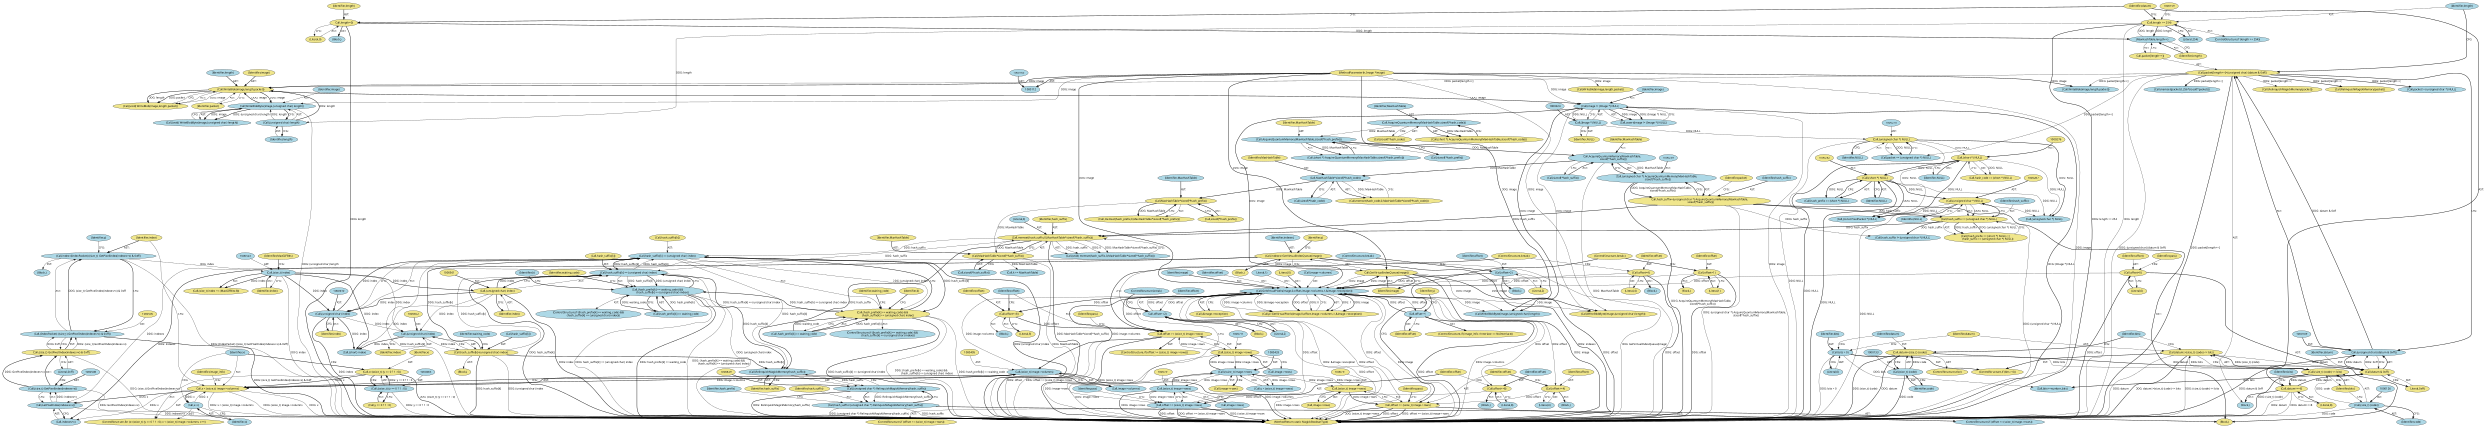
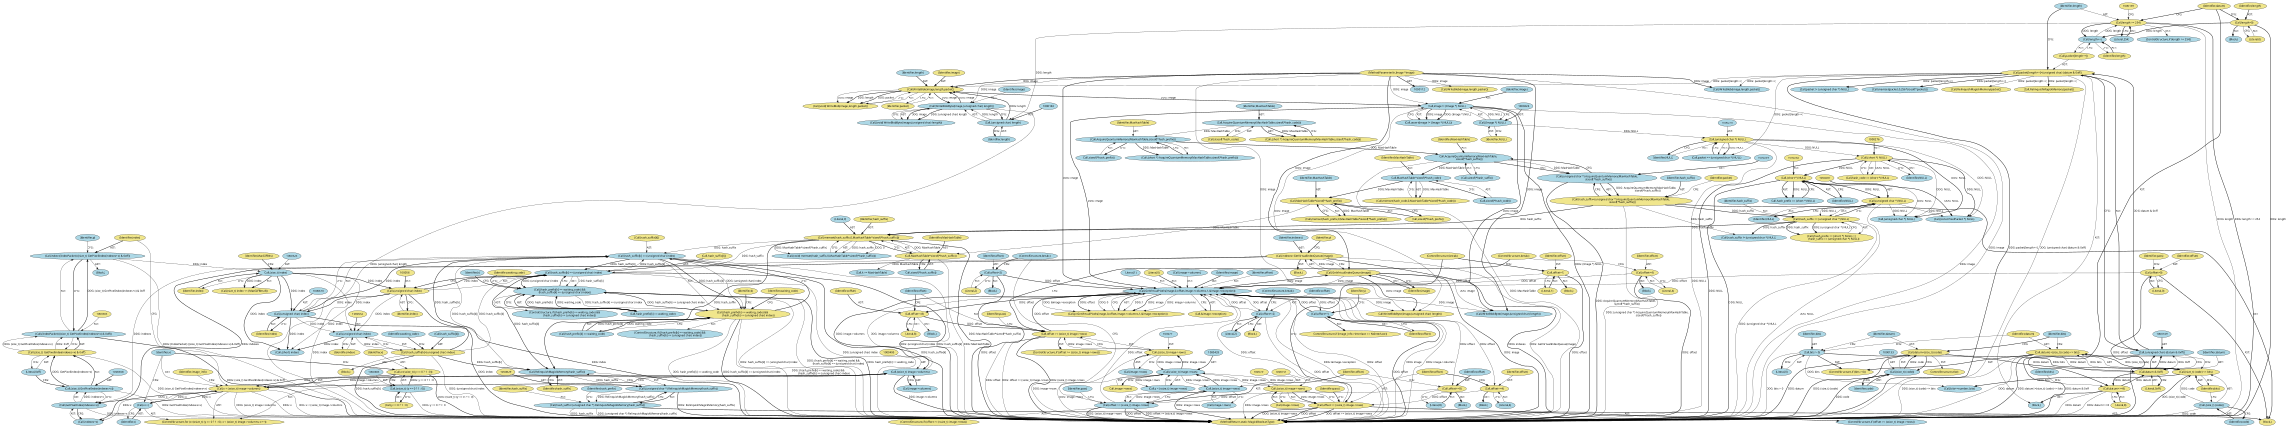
(2152, 39) -> (2092, 39)
(1019, 81) -> (1028, 114)
(2077, 367) -> (2003, 357)
(2385, 389) -> none
